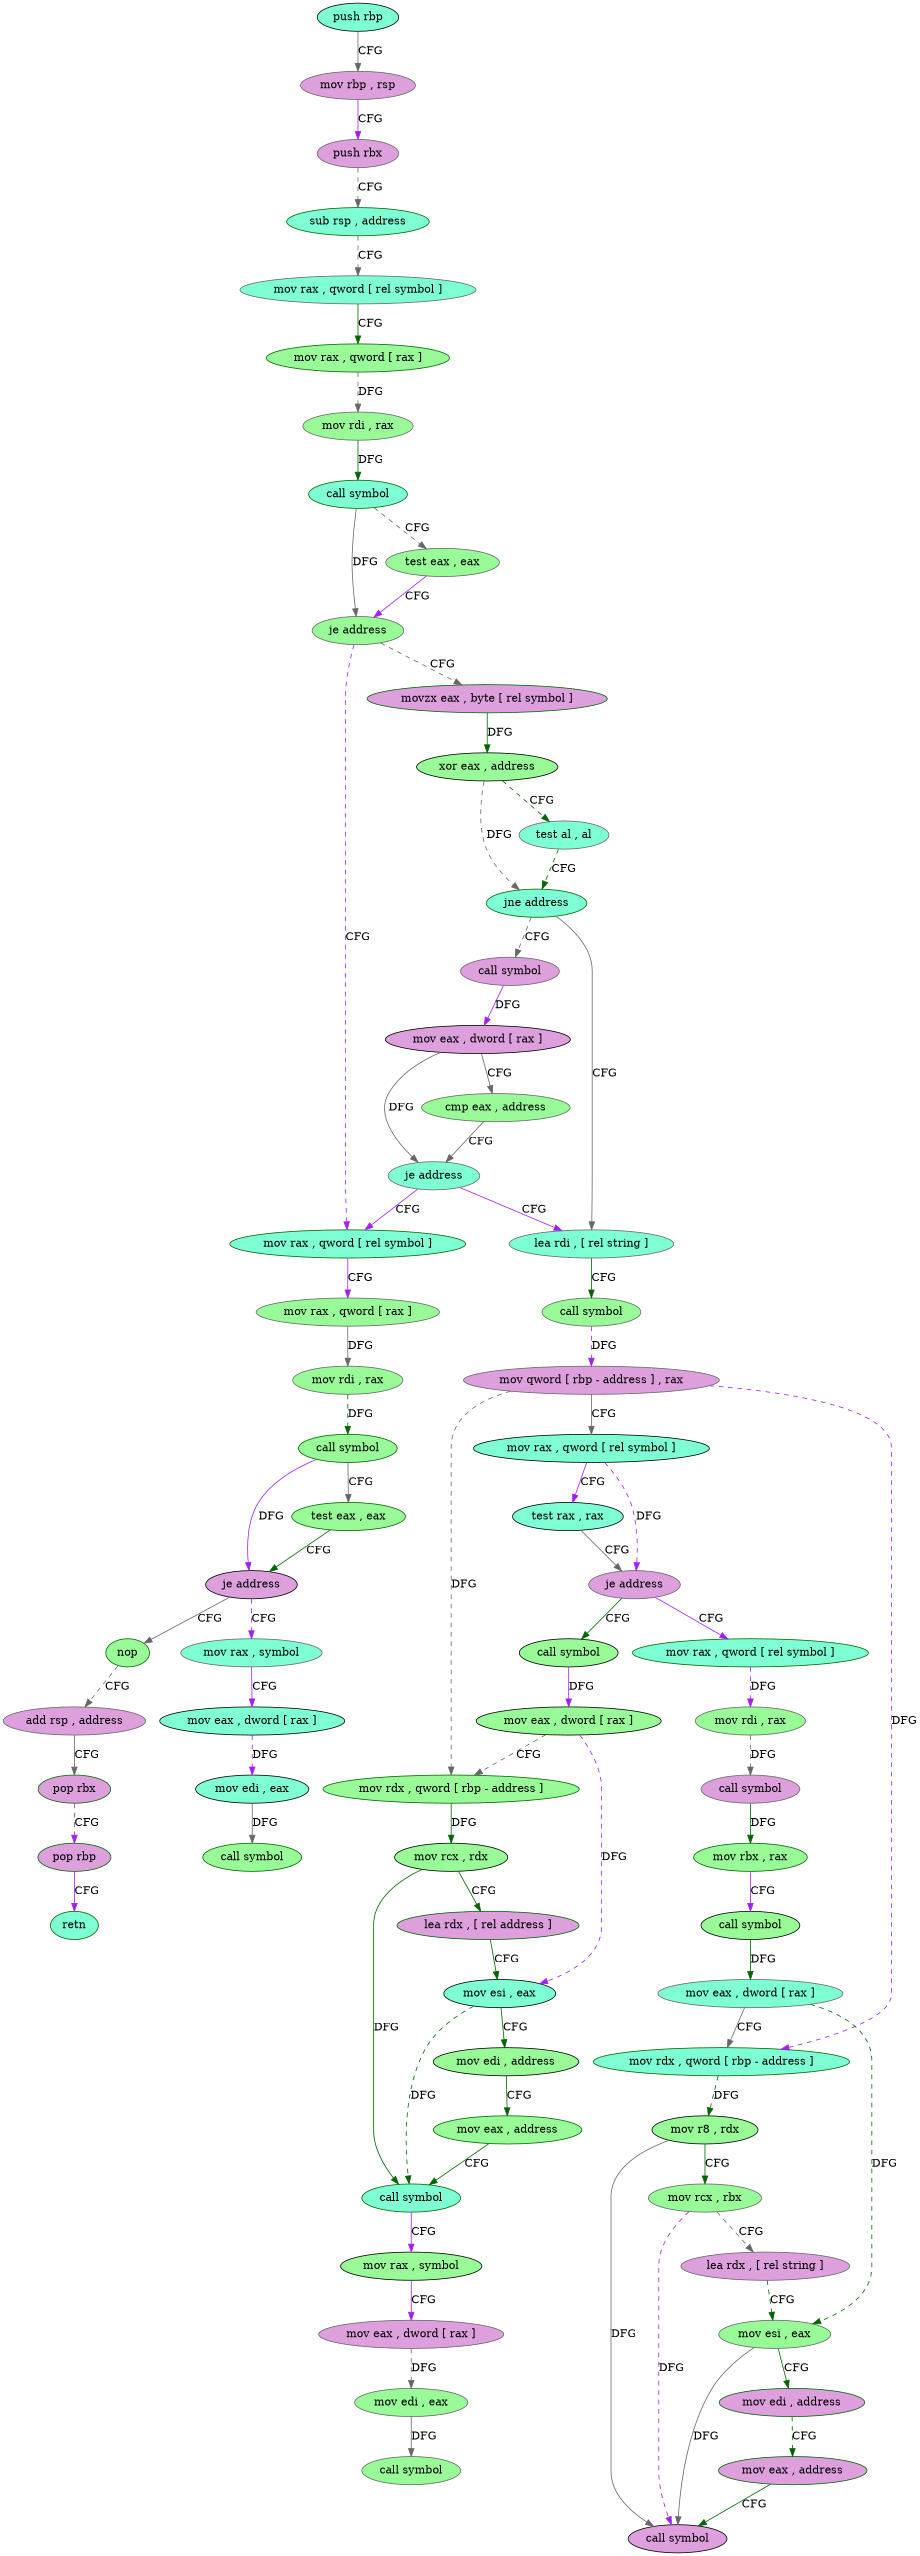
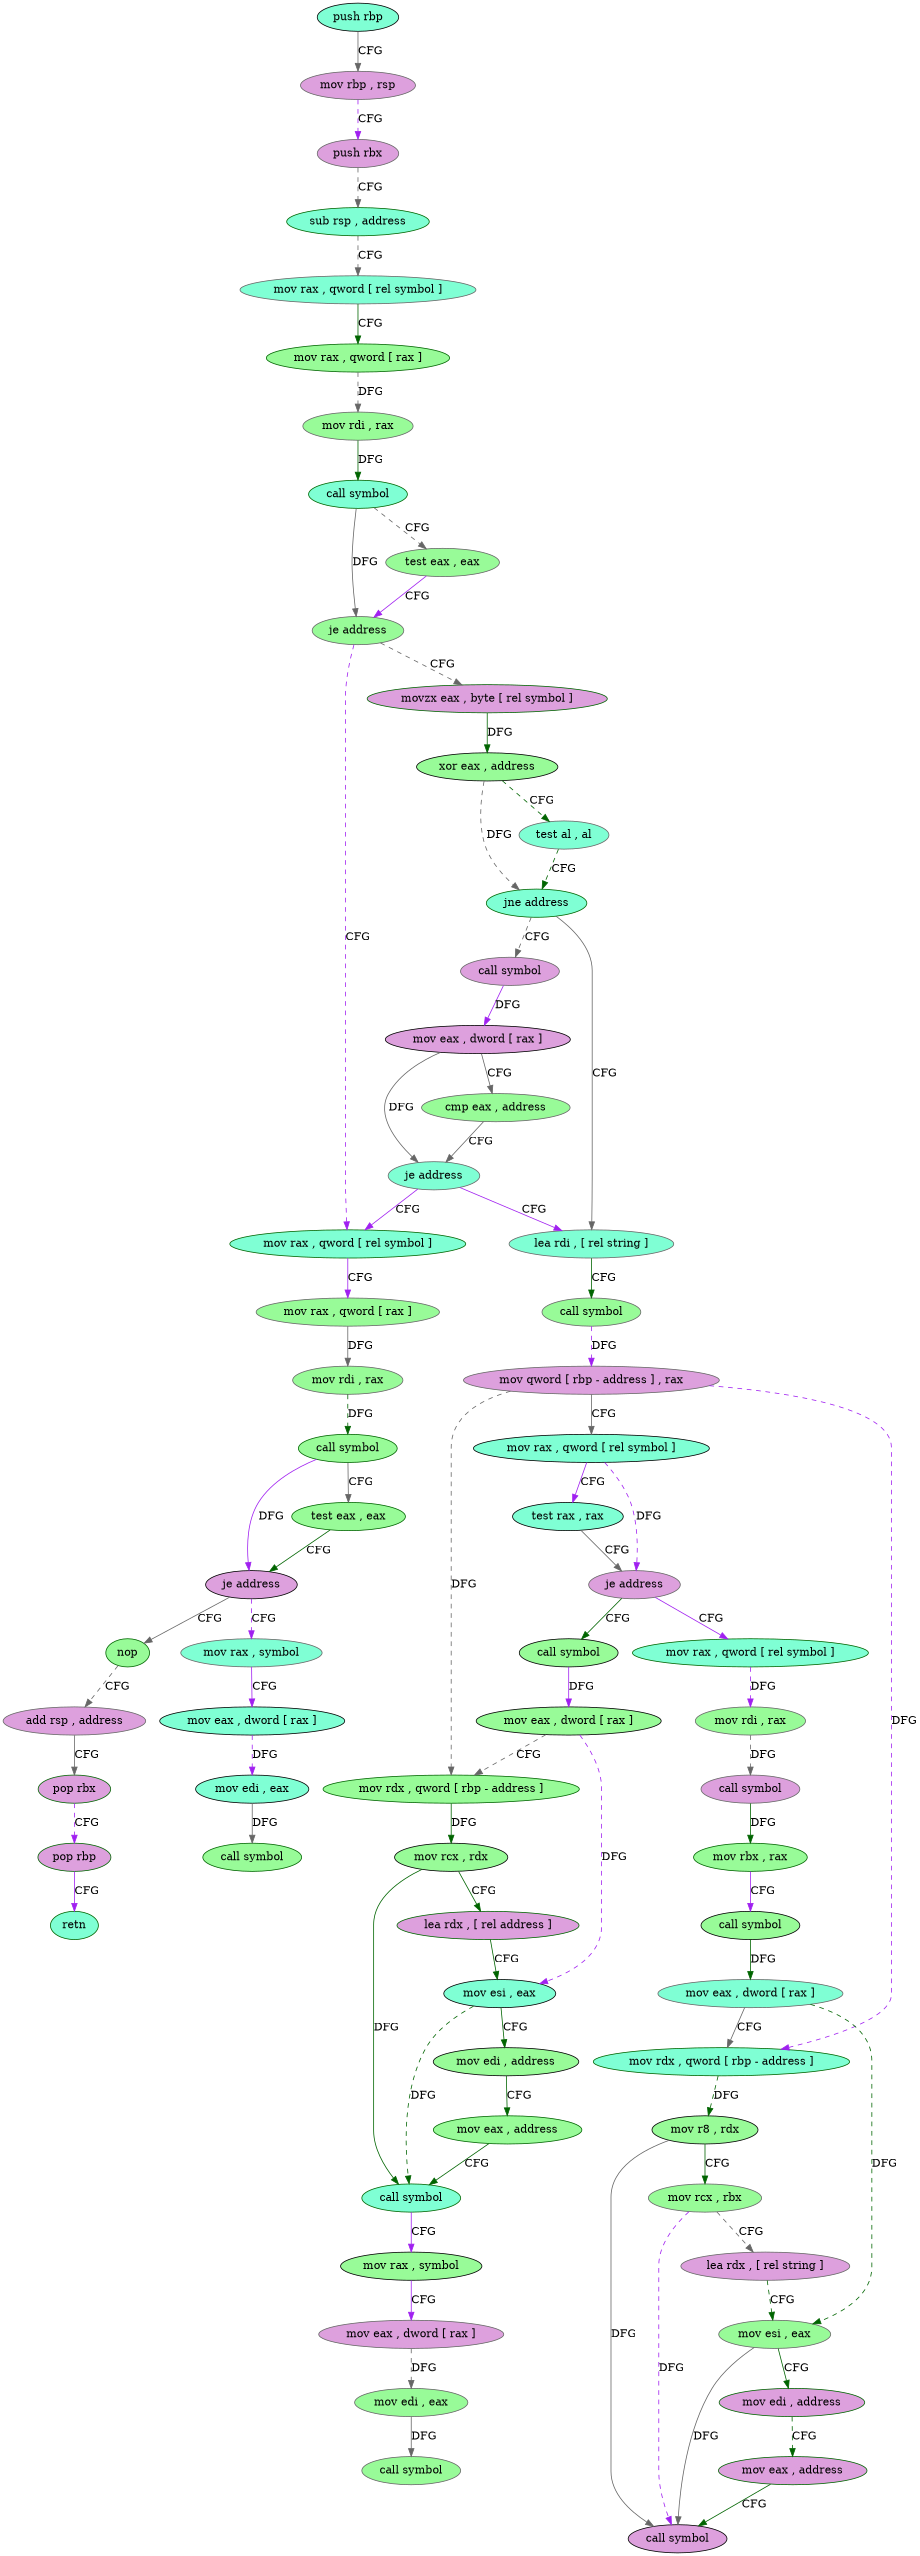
(358, 116) -> (358, 116)
